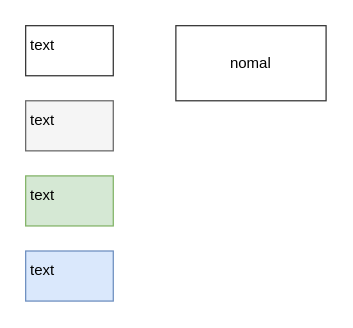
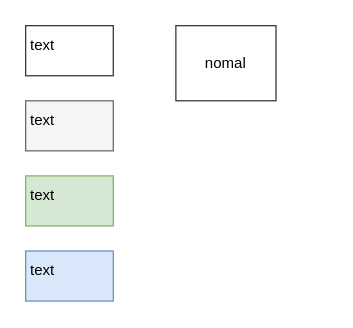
(251, 63) -> (226, 63)
